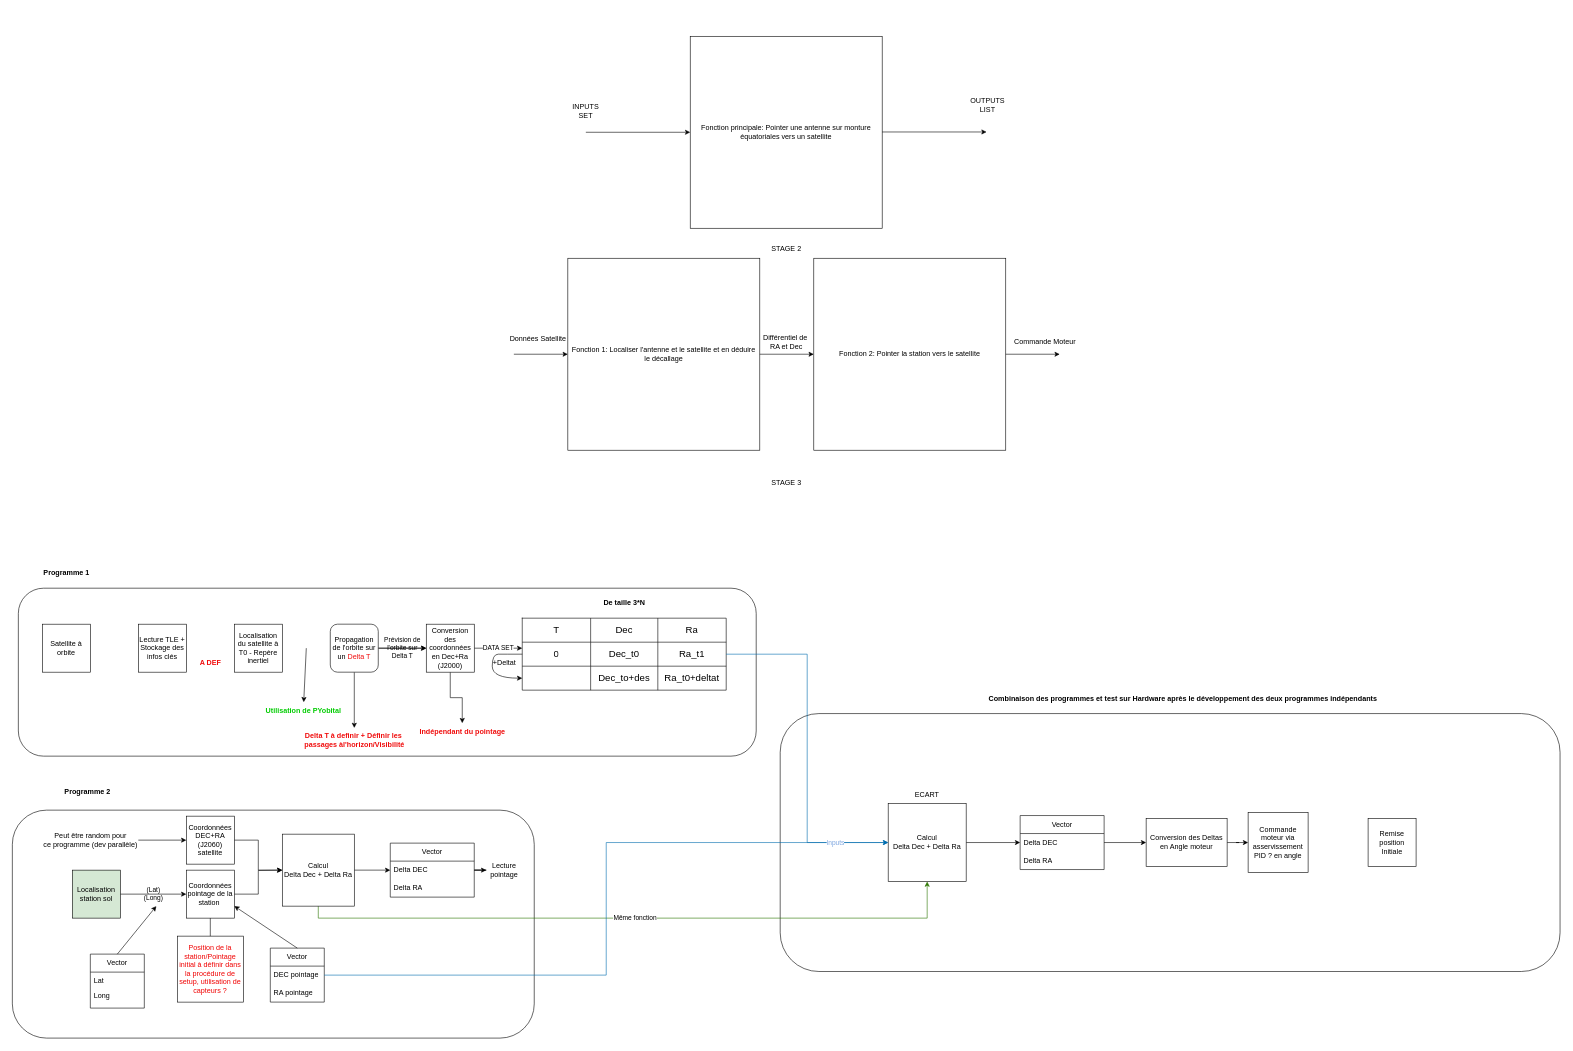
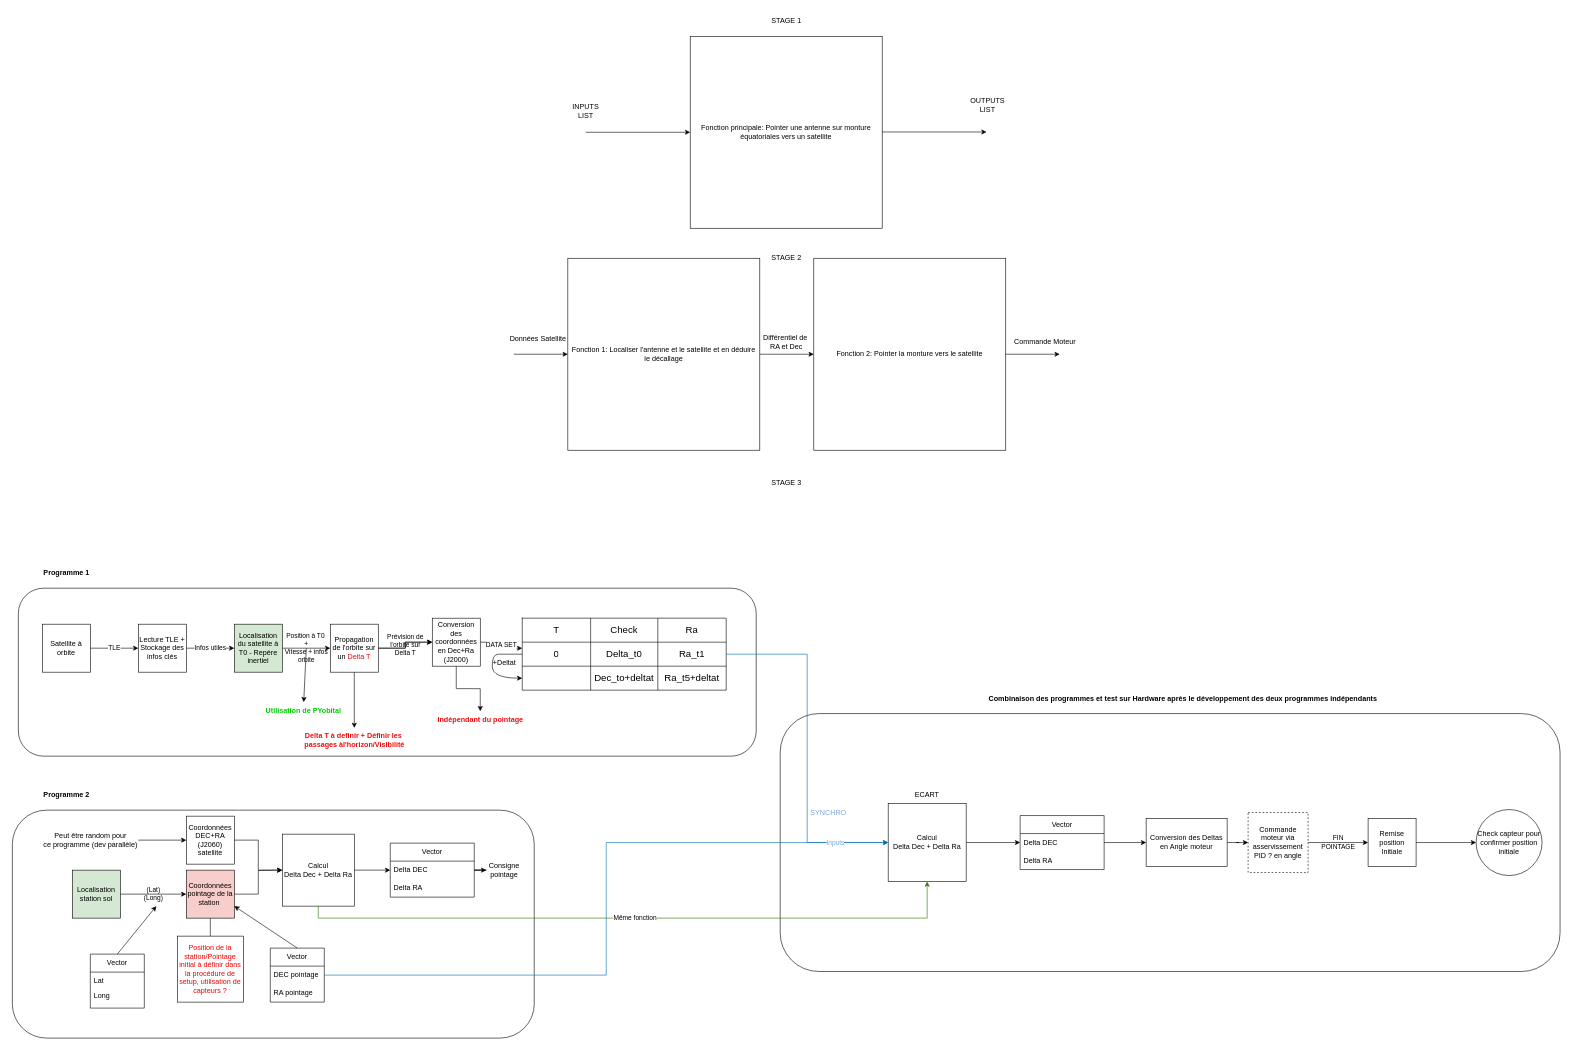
none -> (786, 21)
(586, 111) -> (586, 111)
(786, 249) -> (786, 258)
(910, 354) -> (910, 354)
(624, 603) -> none
(624, 630) -> (624, 630)
none -> (114, 648)
none -> (211, 648)
(258, 648) -> (258, 648)
none -> (293, 648)
(354, 648) -> (354, 648)
(450, 648) -> (456, 642)
(624, 654) -> (624, 654)
(210, 663) -> none
(624, 678) -> (624, 678)
(692, 678) -> (692, 678)
(462, 732) -> (480, 720)
(87, 792) -> (66, 795)
none -> (828, 813)
(1278, 843) -> (1278, 843)
none -> (1336, 843)
none -> (1444, 843)
none -> (1509, 843)
(504, 870) -> (504, 870)
(210, 894) -> (210, 894)
